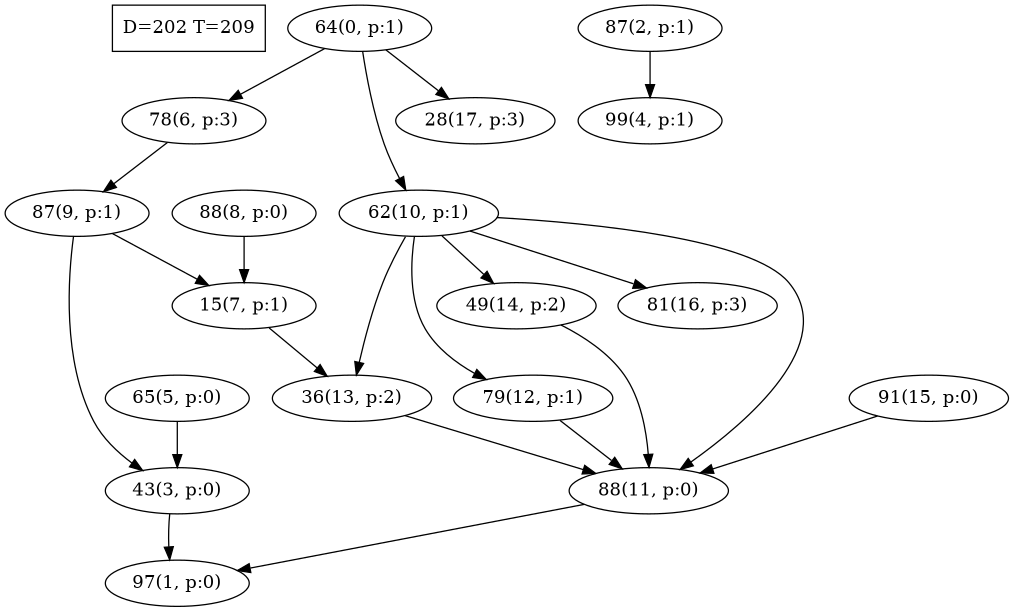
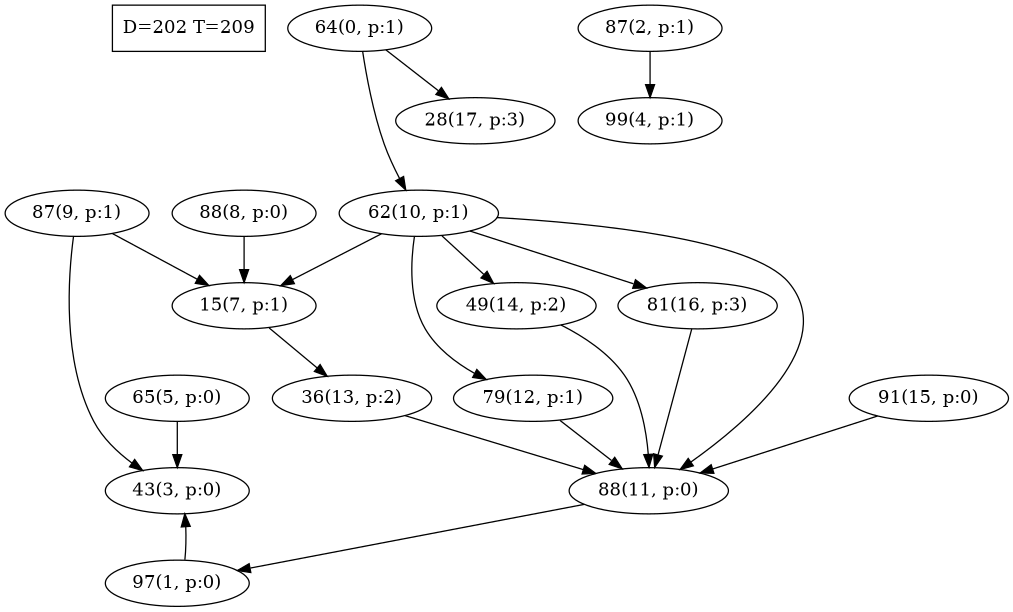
(194, 121) -> none
(377, 298) -> (337, 257)
none -> (675, 392)
(169, 530) -> (186, 543)
